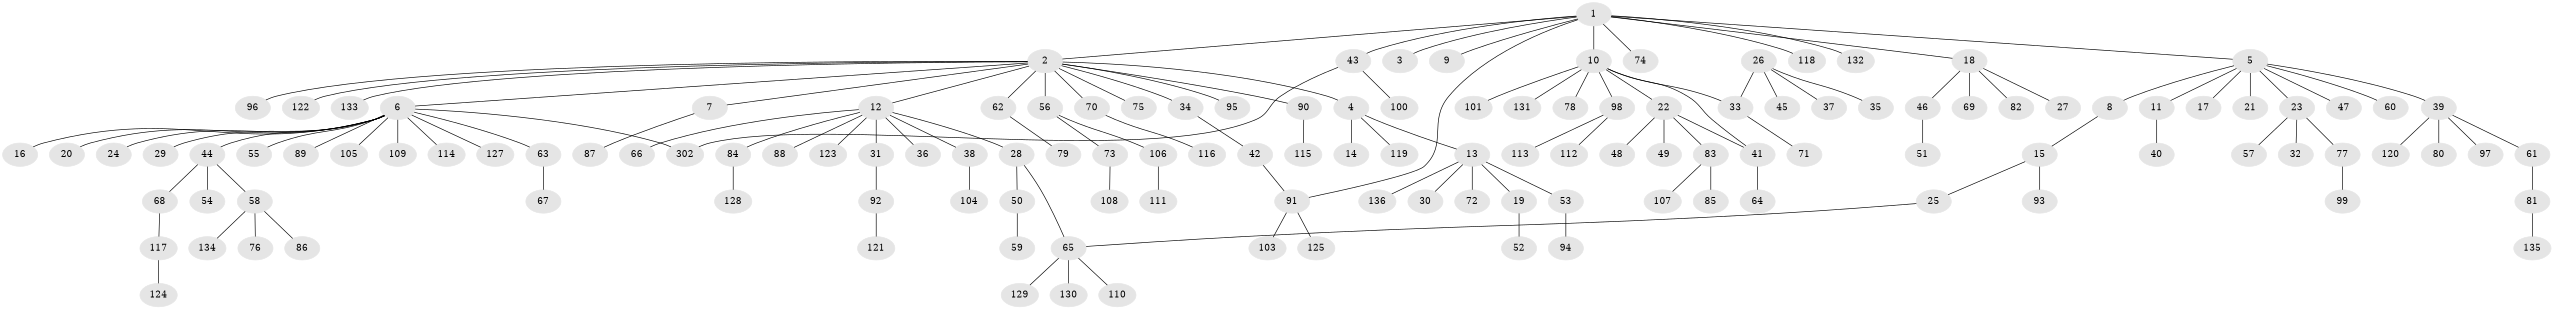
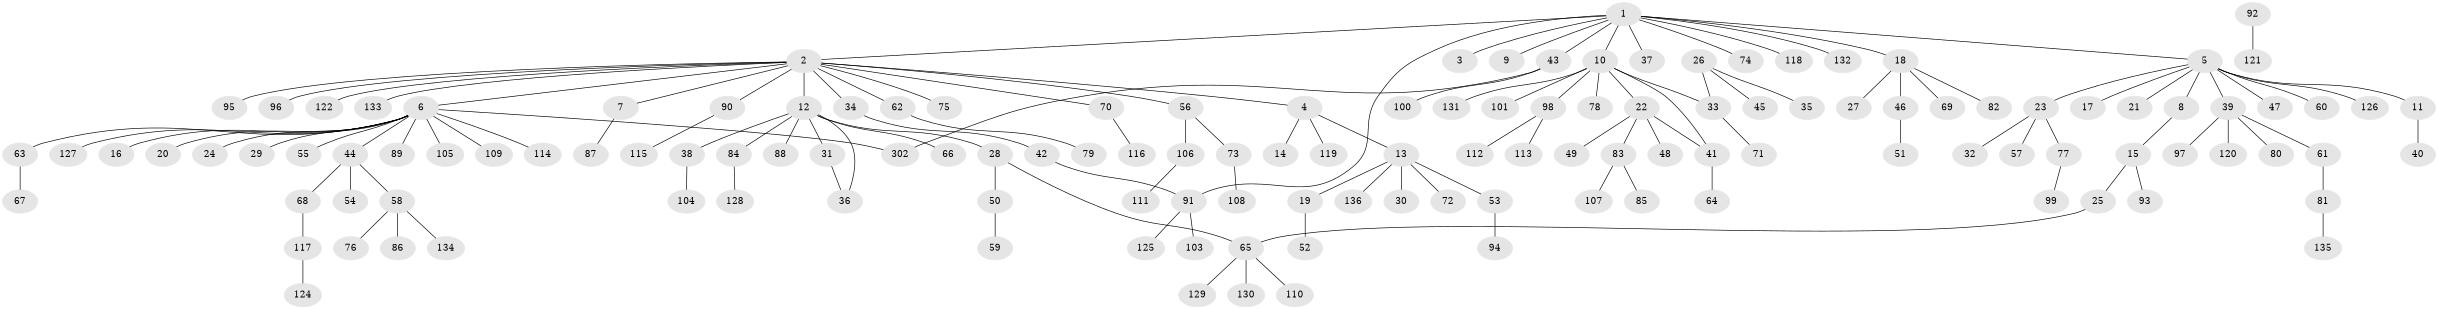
(1794, 85) -> (1635, 38)
none -> (2370, 108)
(828, 155) -> none
(876, 178) -> (836, 178)
